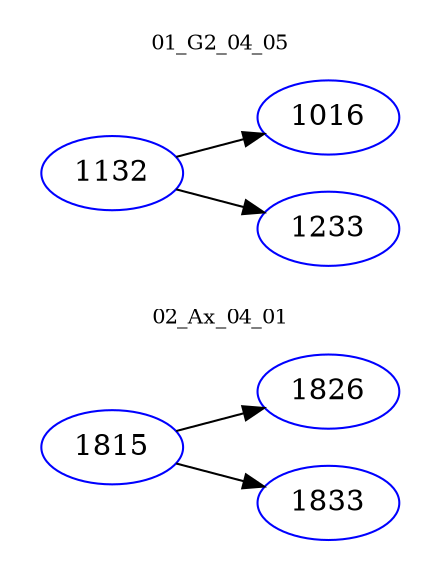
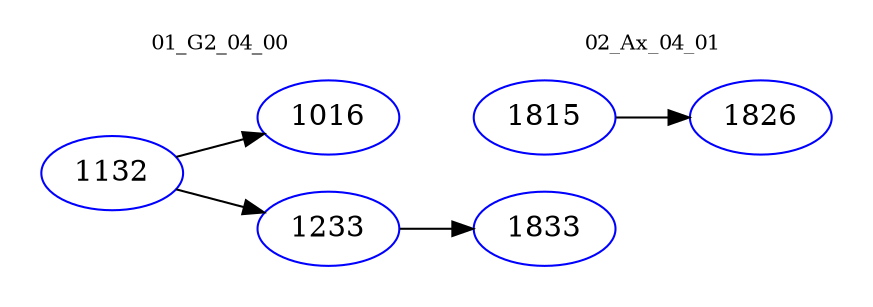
(220, 44) -> (220, 44)
(210, 472) -> (429, 229)
